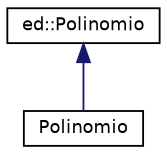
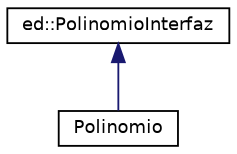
(83, 26) -> (118, 26)
